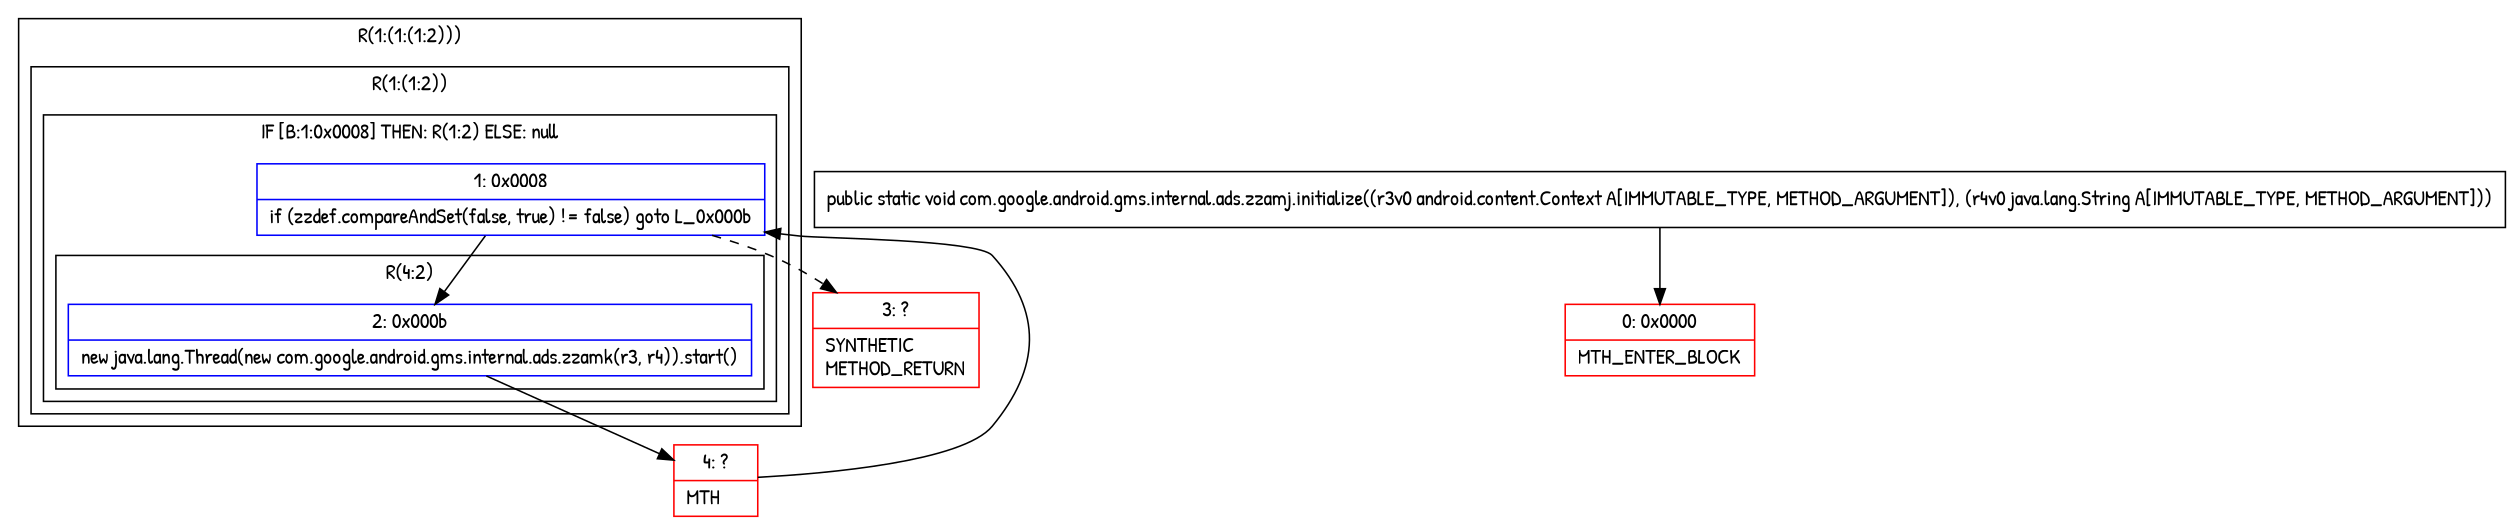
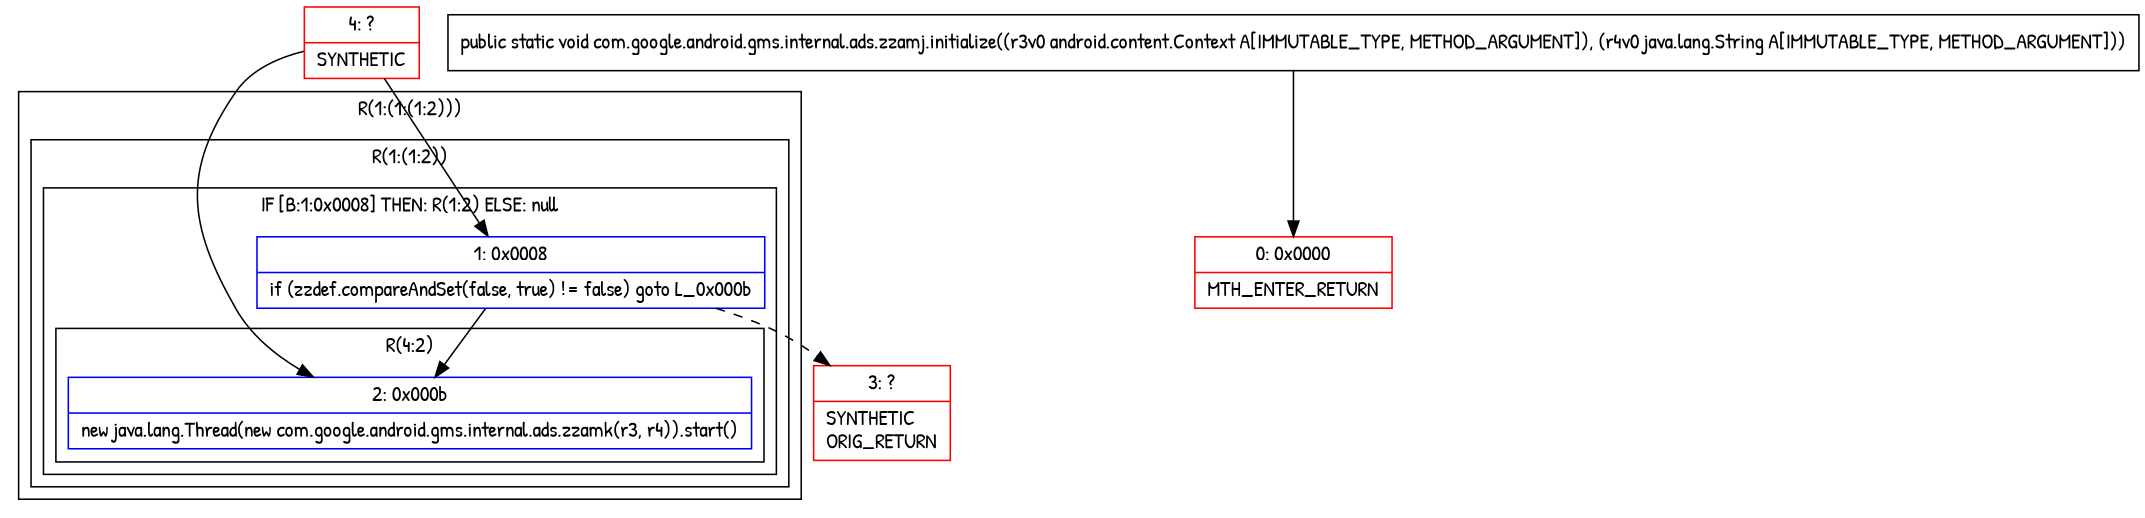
(1660, 357) -> (1293, 290)
(896, 369) -> (882, 442)
(573, 415) -> (198, 204)
(703, 498) -> (362, 60)
